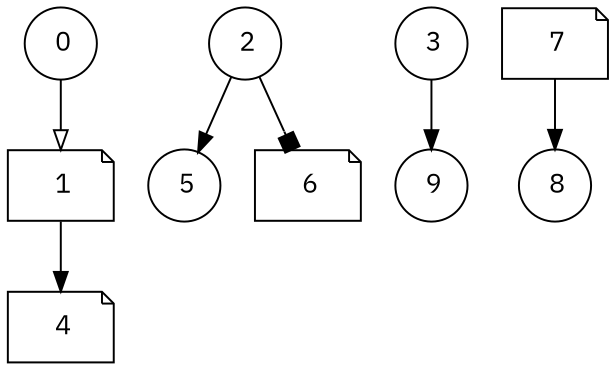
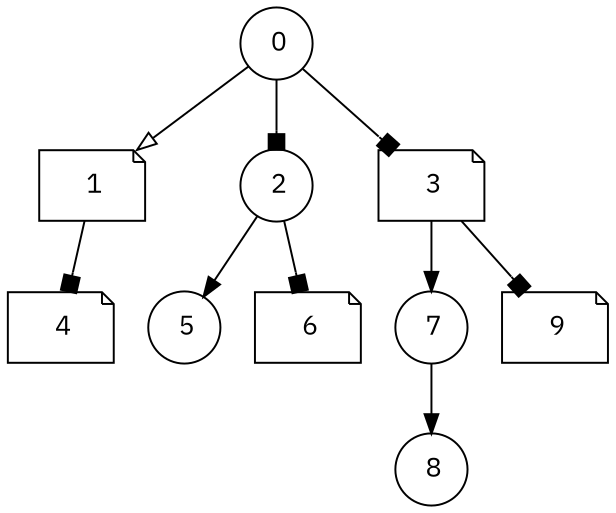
(431, 44) -> (431, 186)
(555, 44) -> (431, 327)
none -> (341, 103)
none -> (277, 105)
(431, 105) -> (486, 249)
(431, 186) -> (555, 327)
none -> (431, 246)
(61, 247) -> (79, 247)
